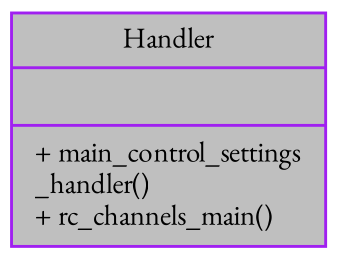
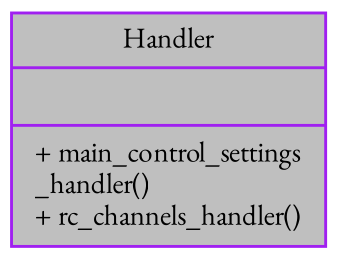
(154, 216) -> (169, 216)
